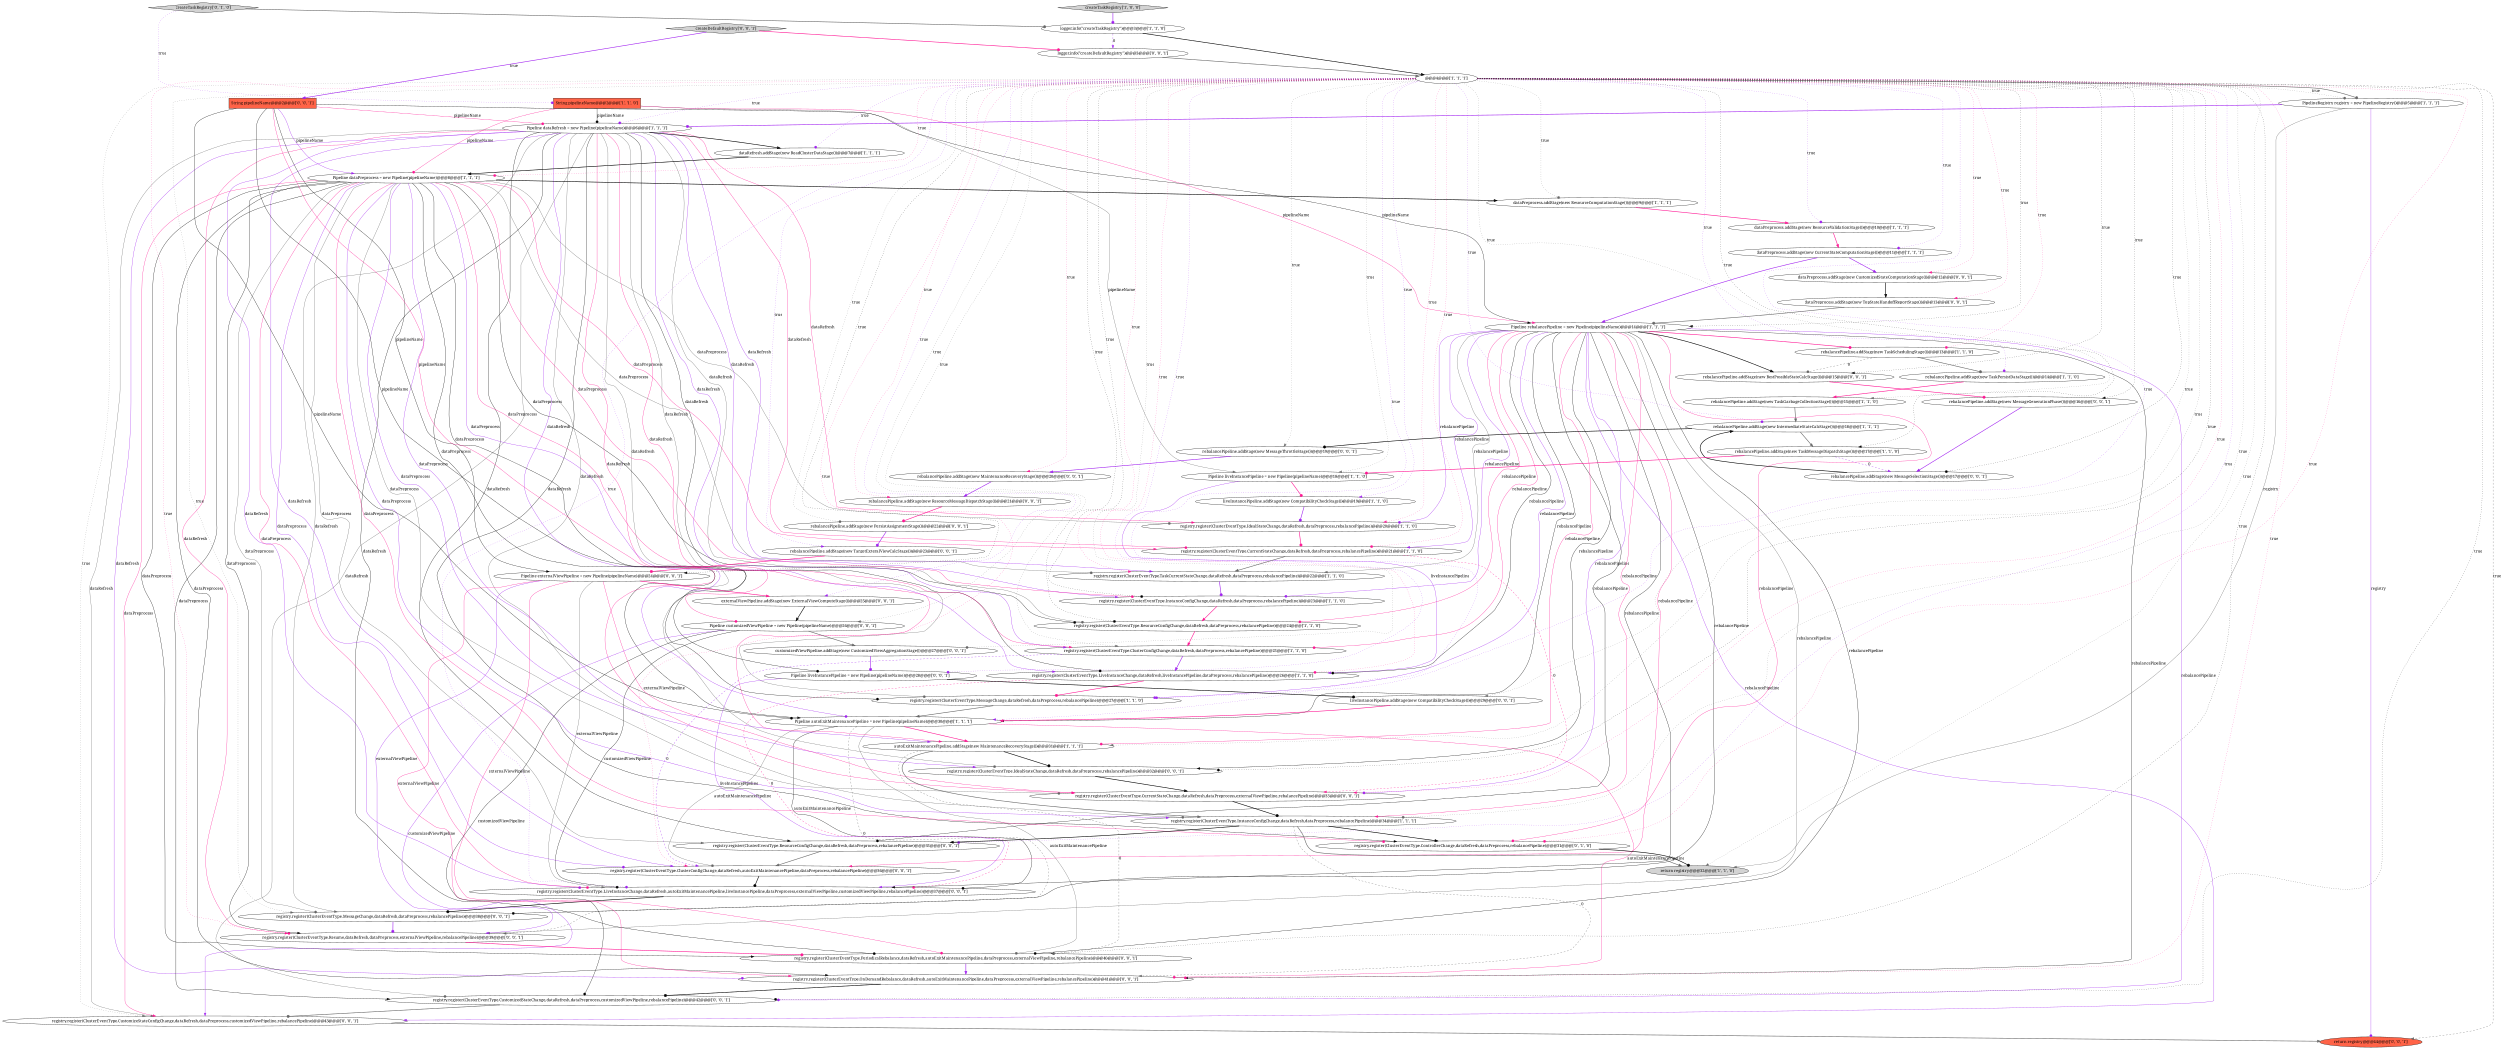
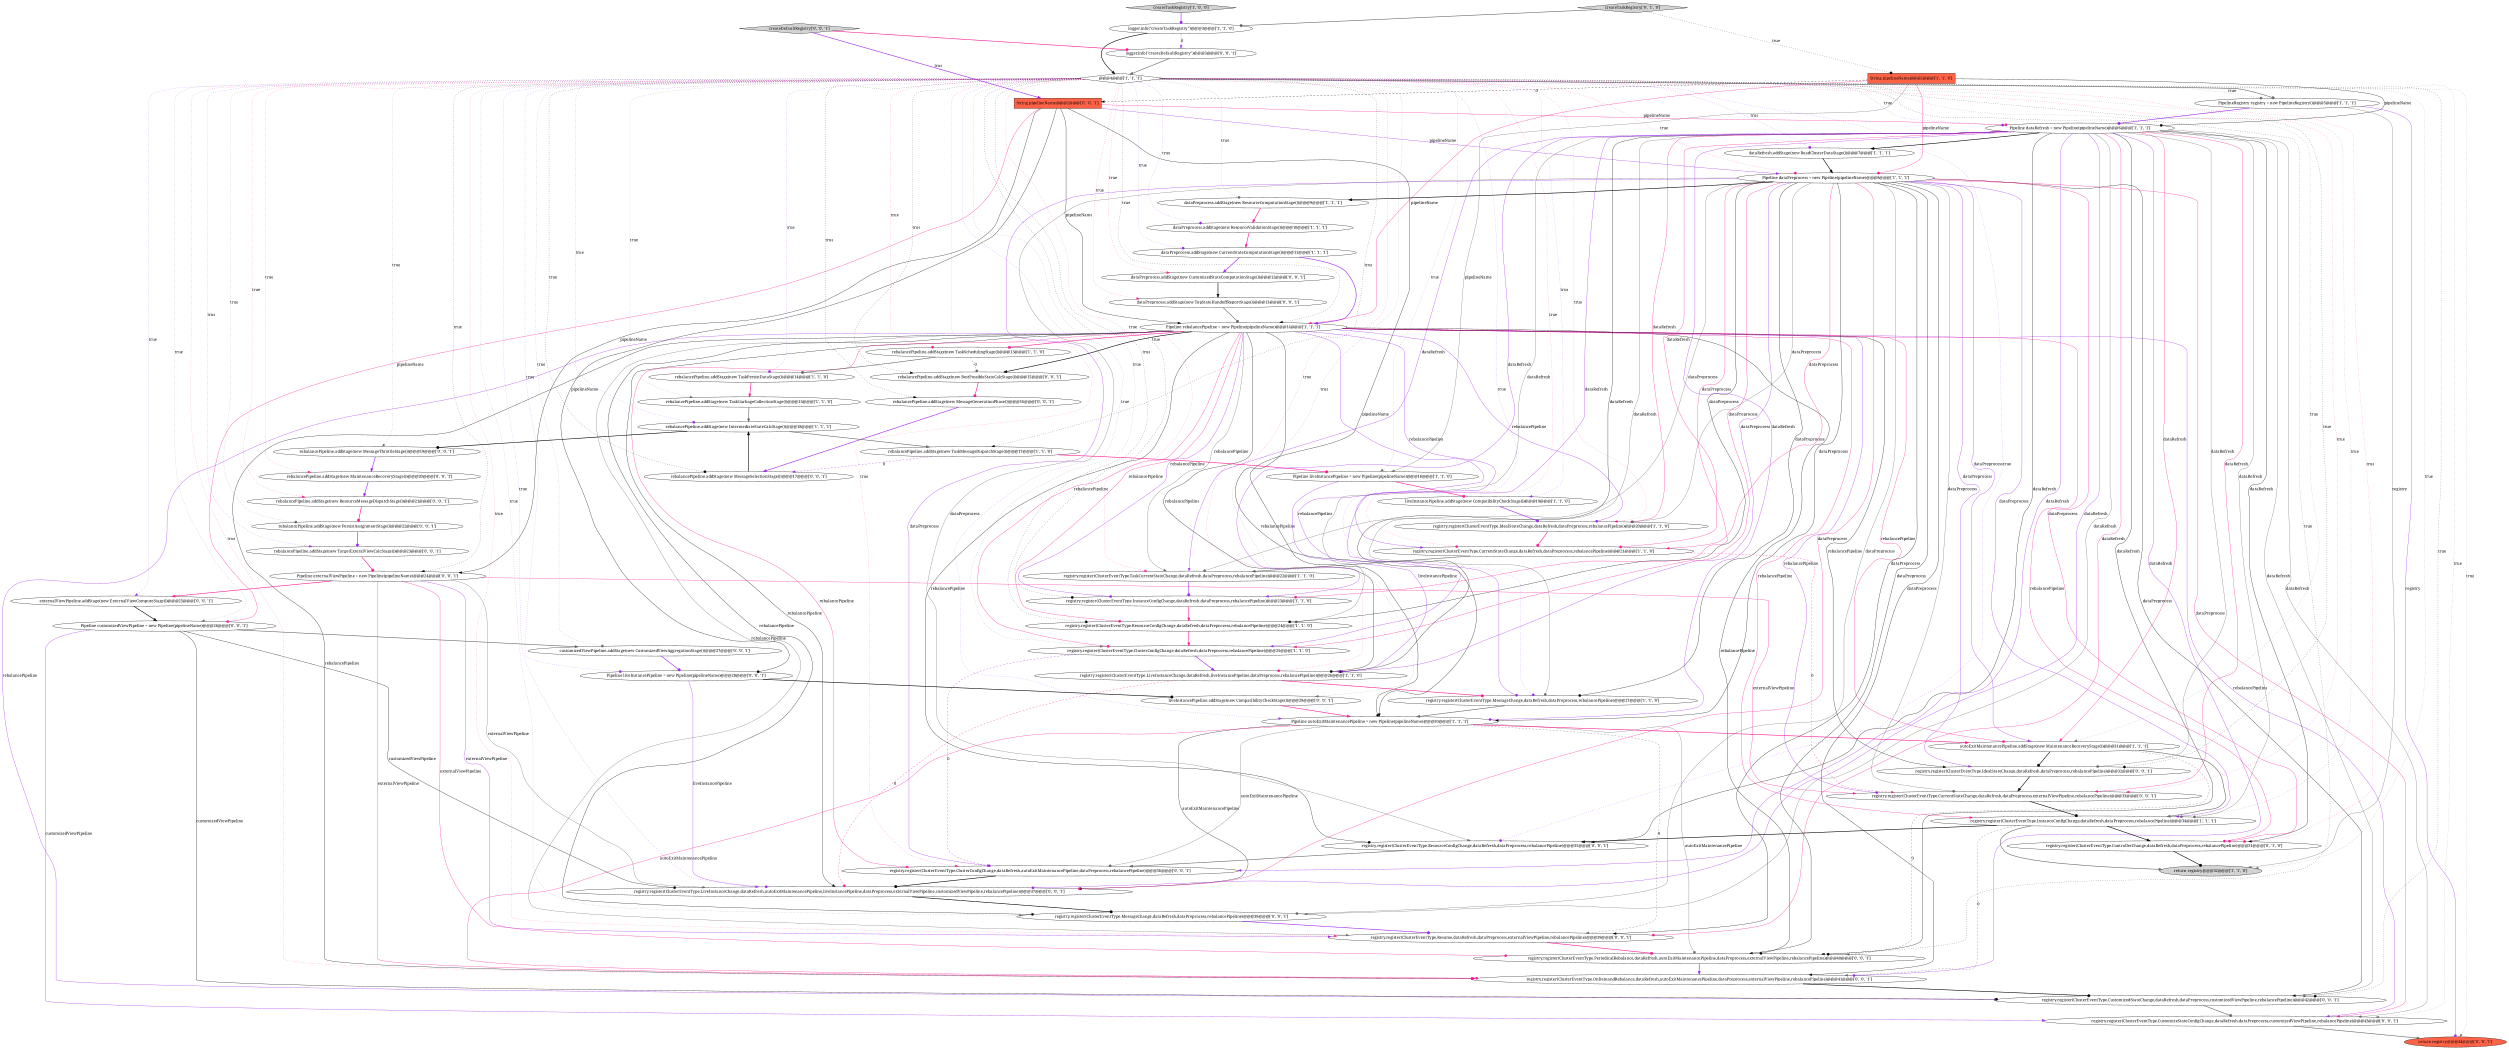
(1447, 78) -> (1120, 78)
none -> (1486, 91)
(2489, 92) -> (2452, 89)
(302, 97) -> (1768, 42)
